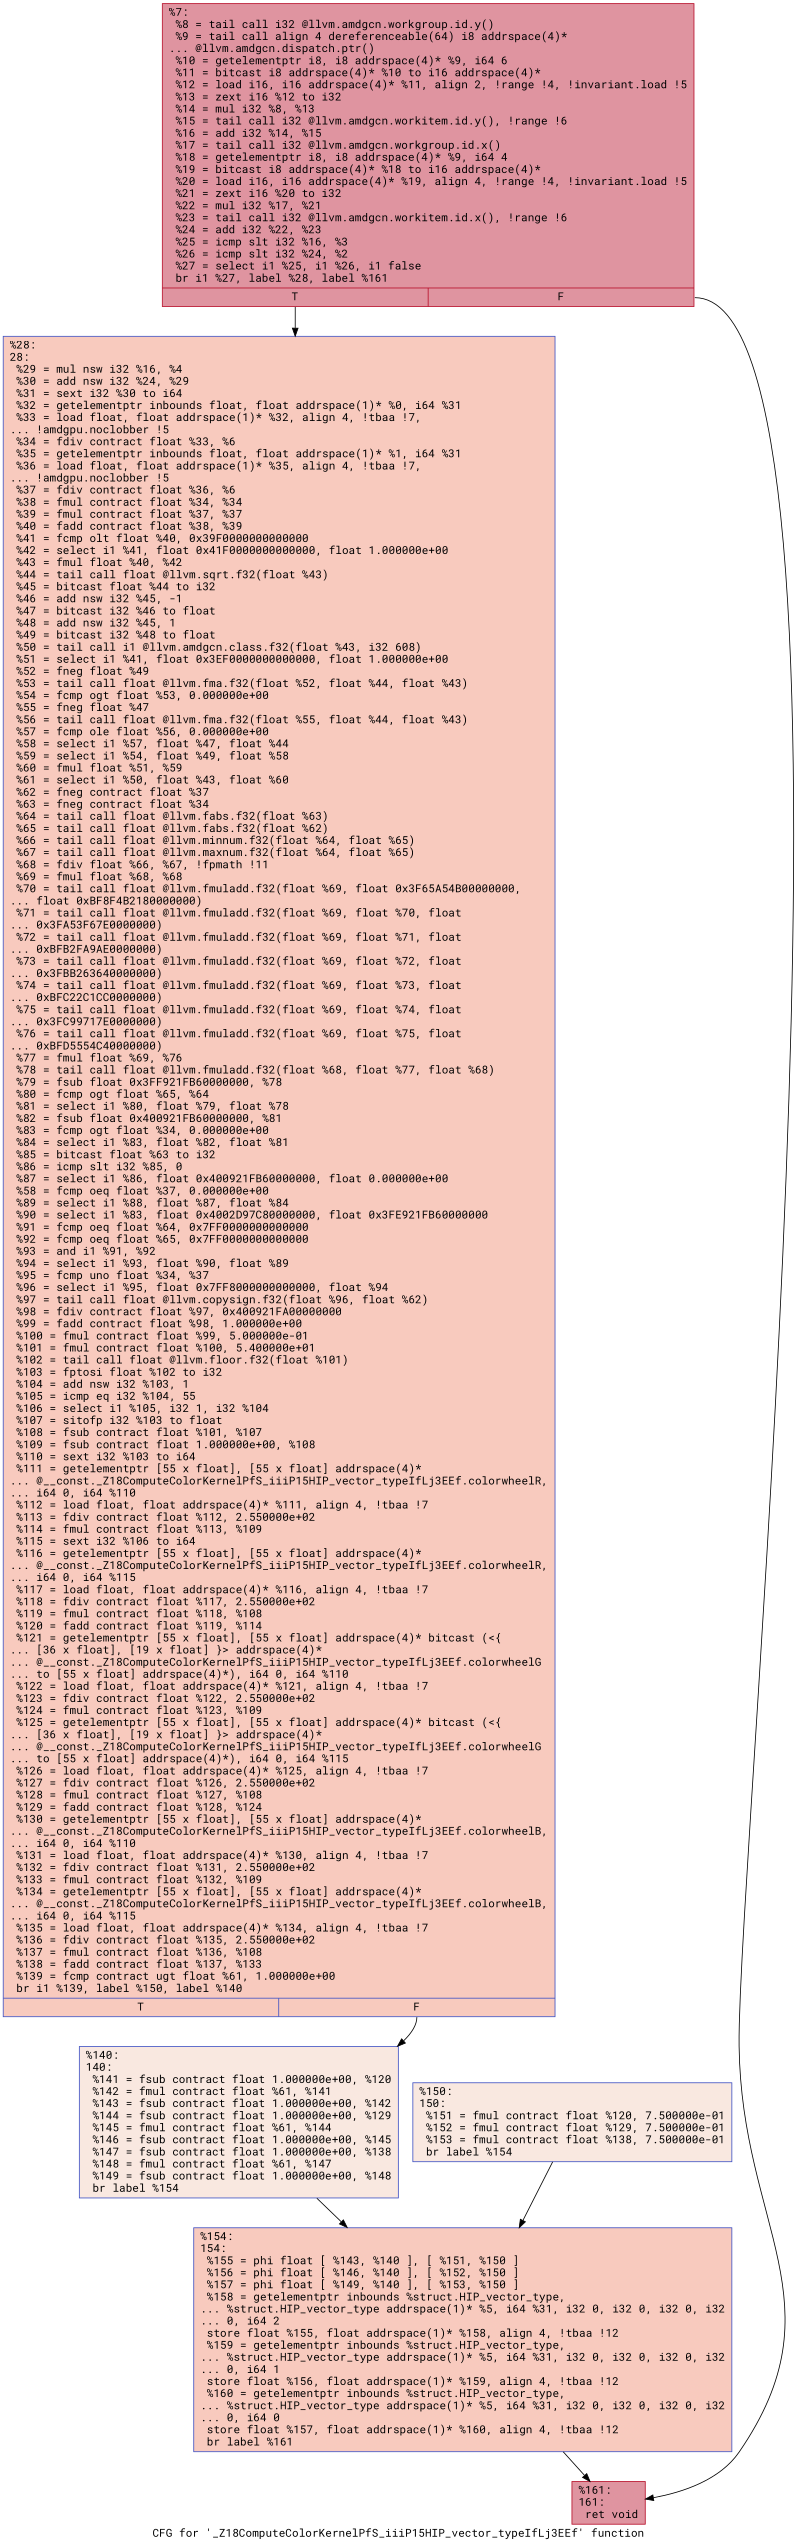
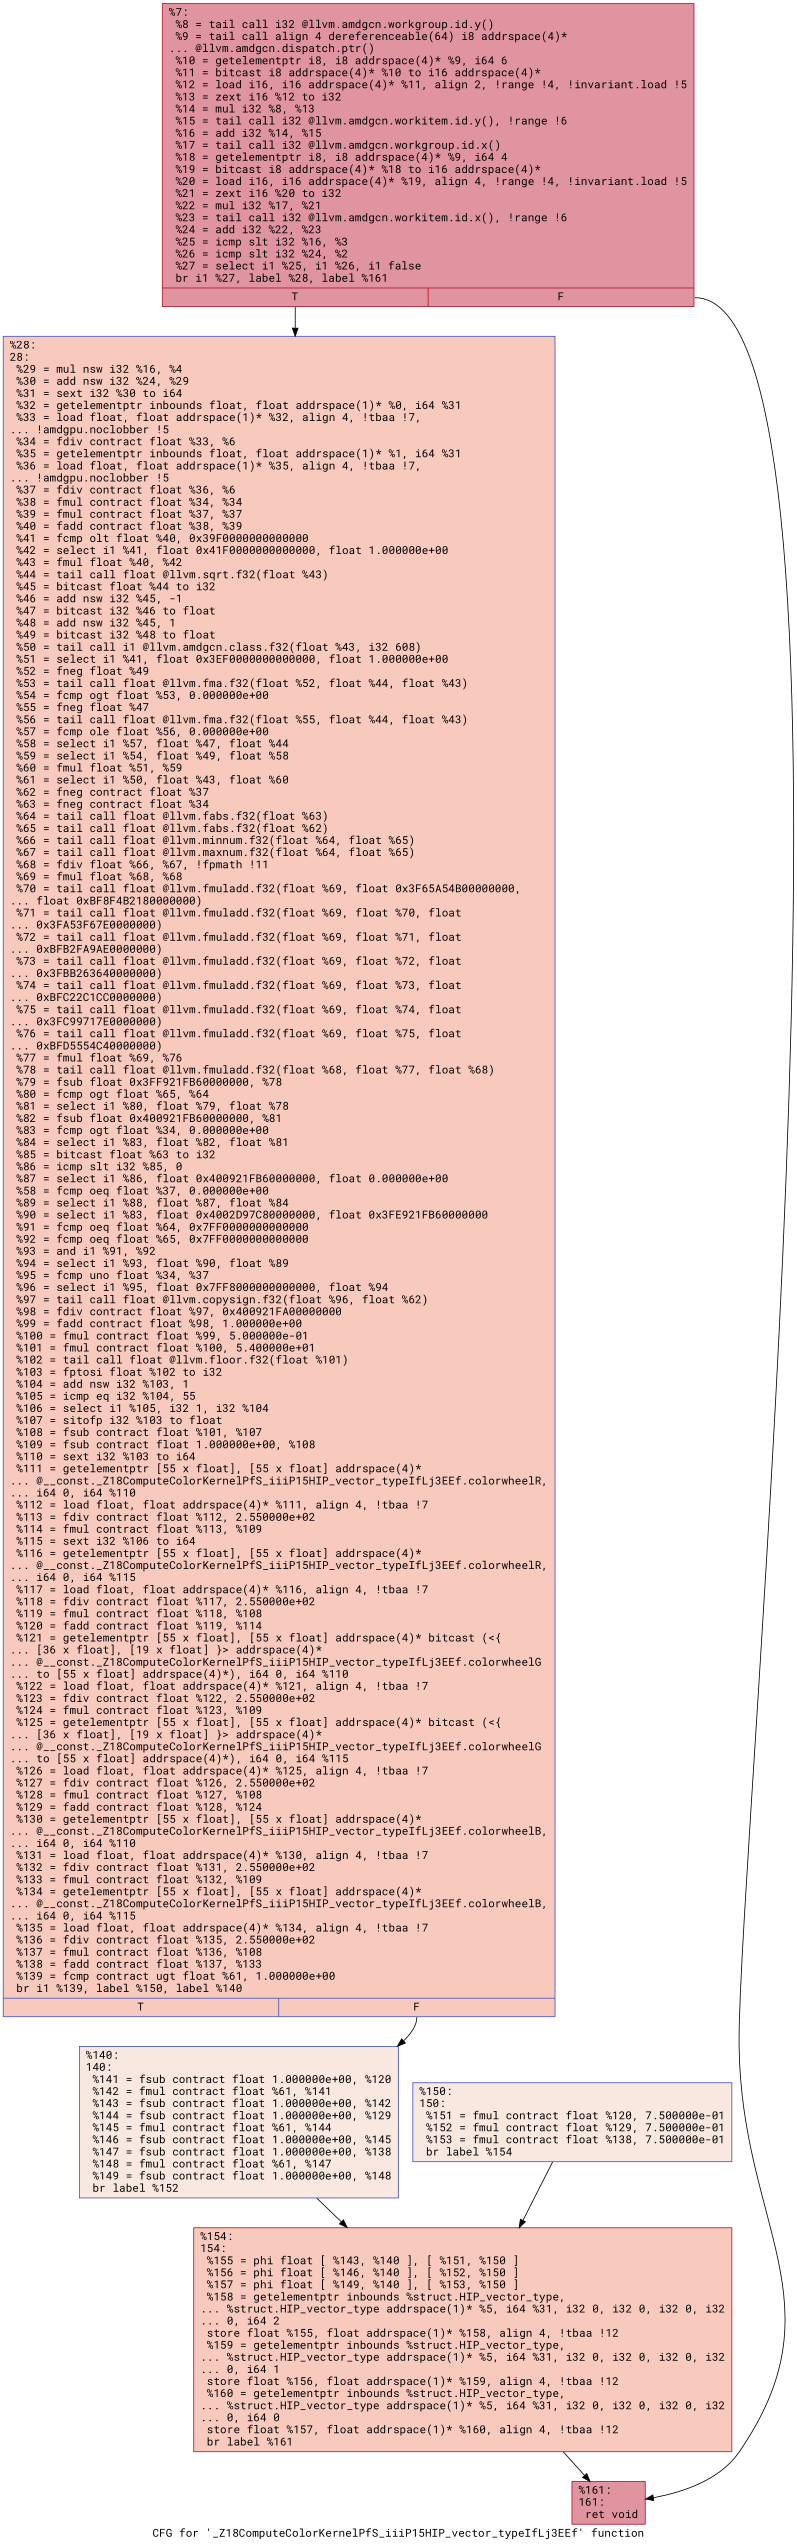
(133, 2188) -> (133, 2188)
(463, 2340) -> (463, 2340)
